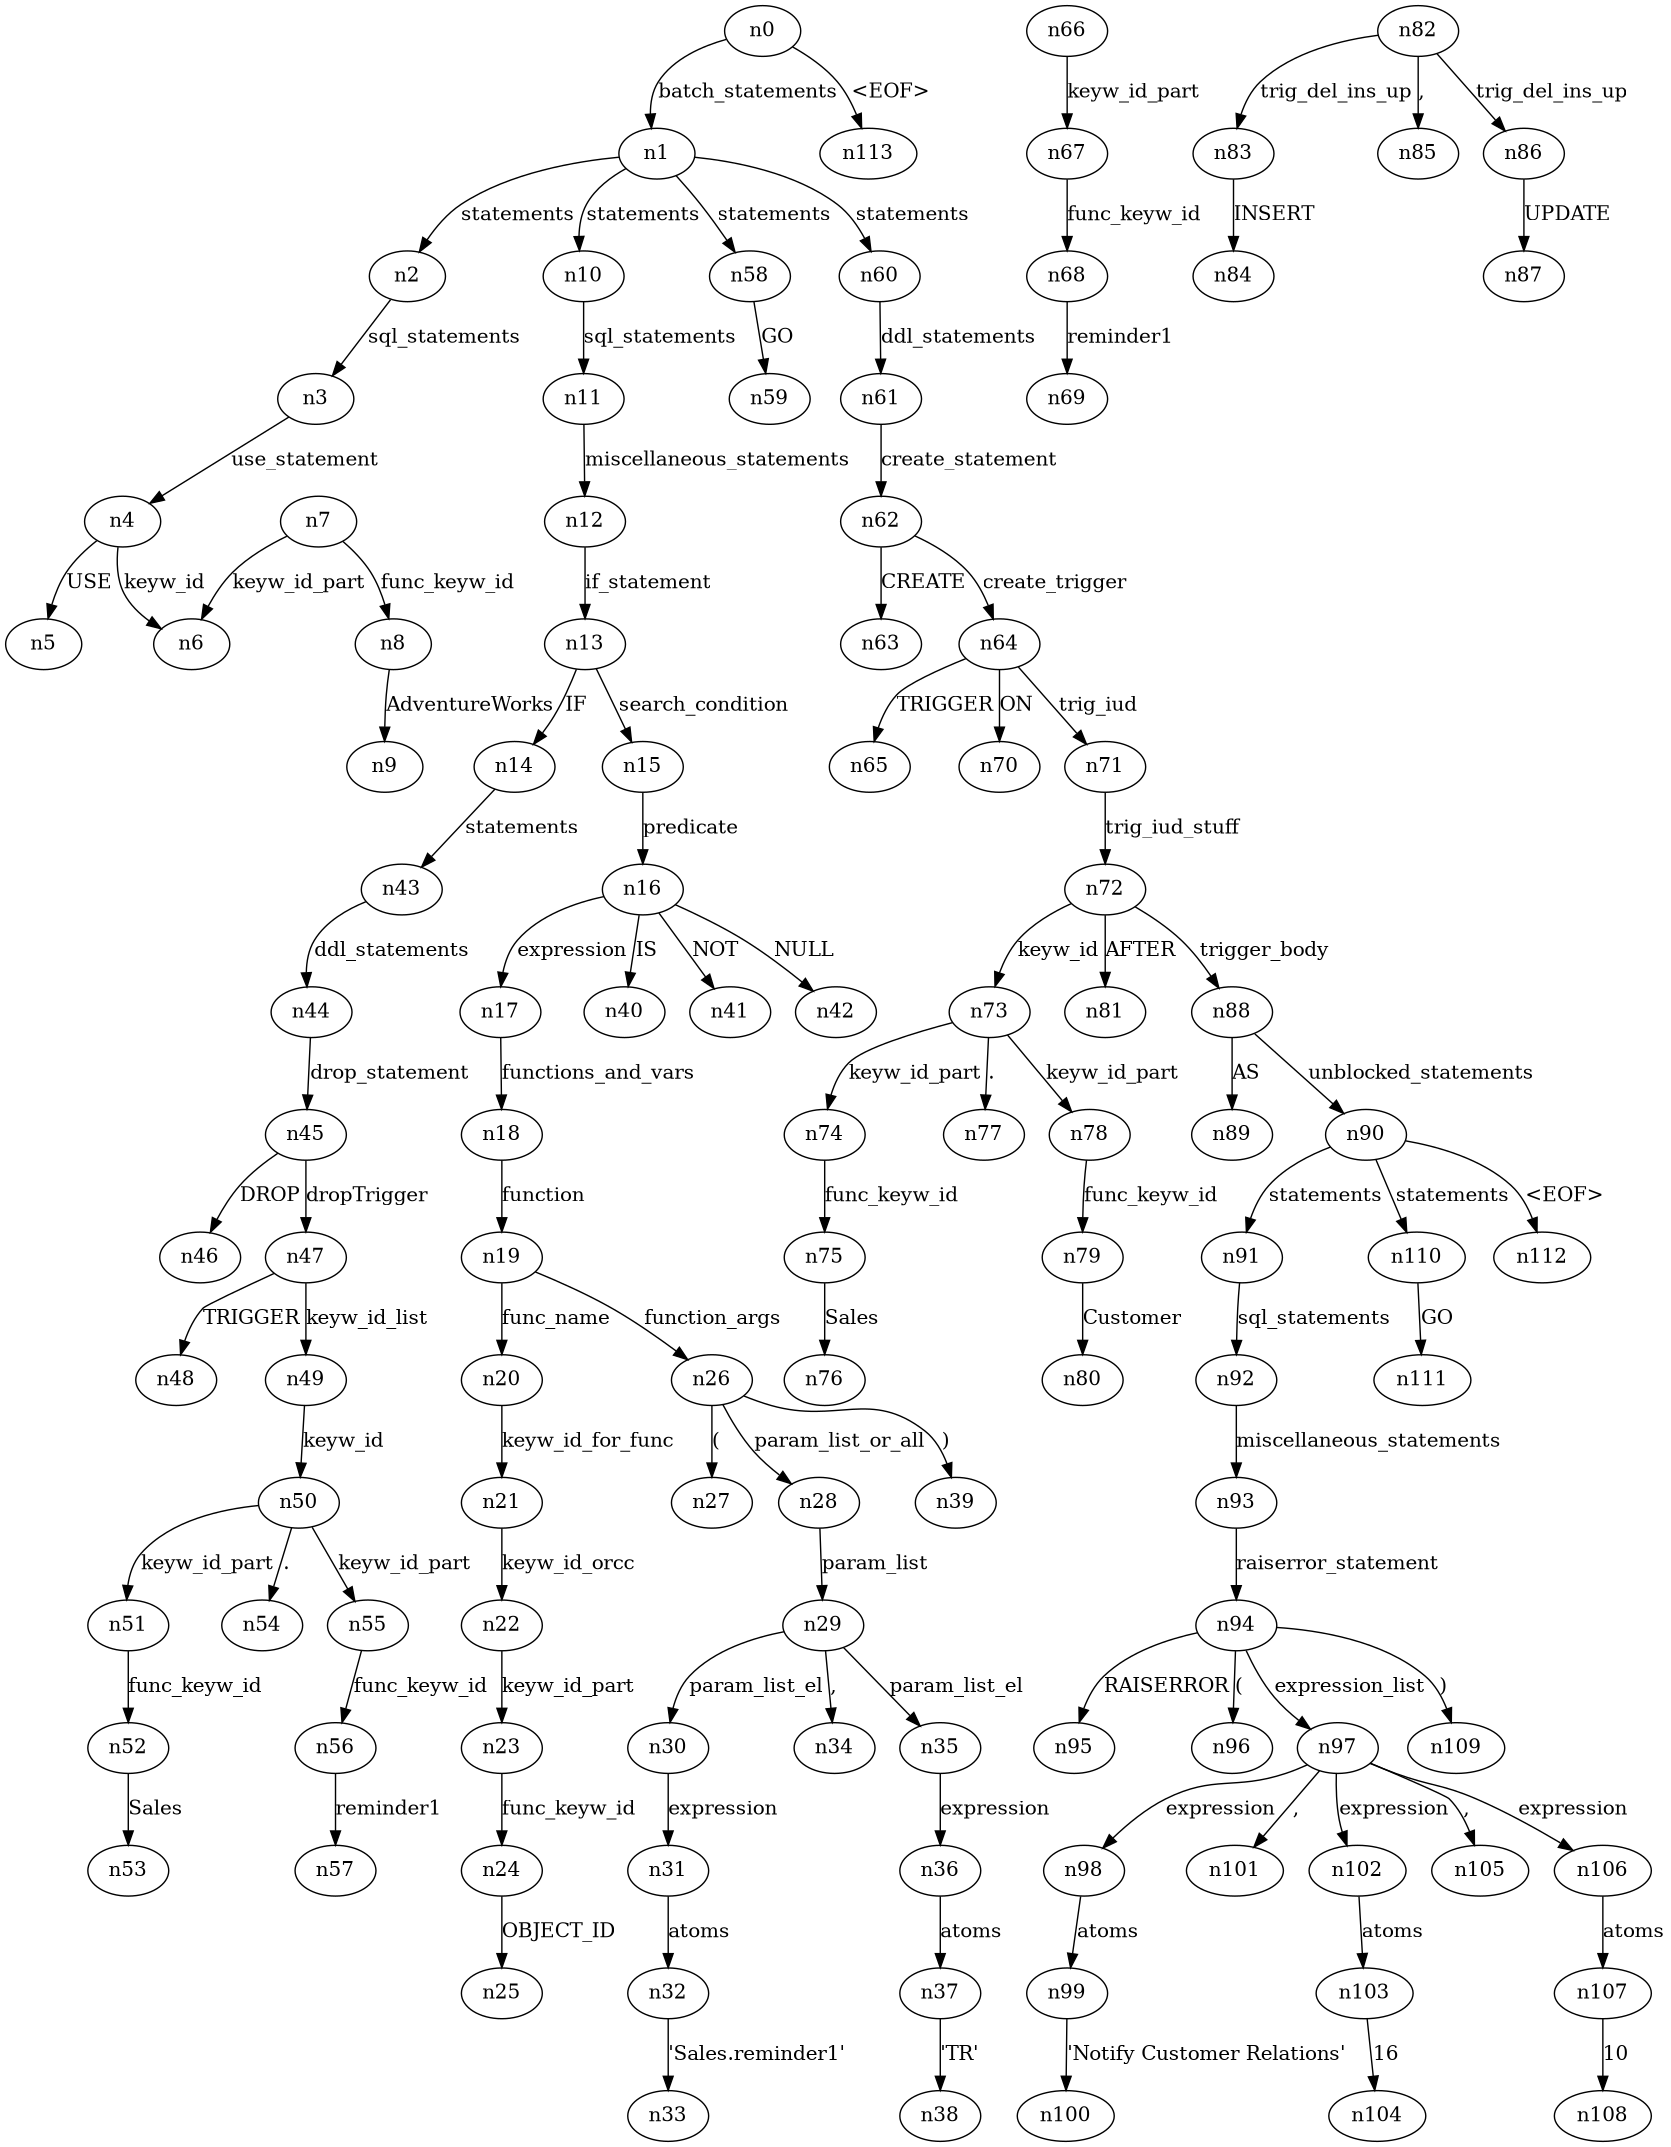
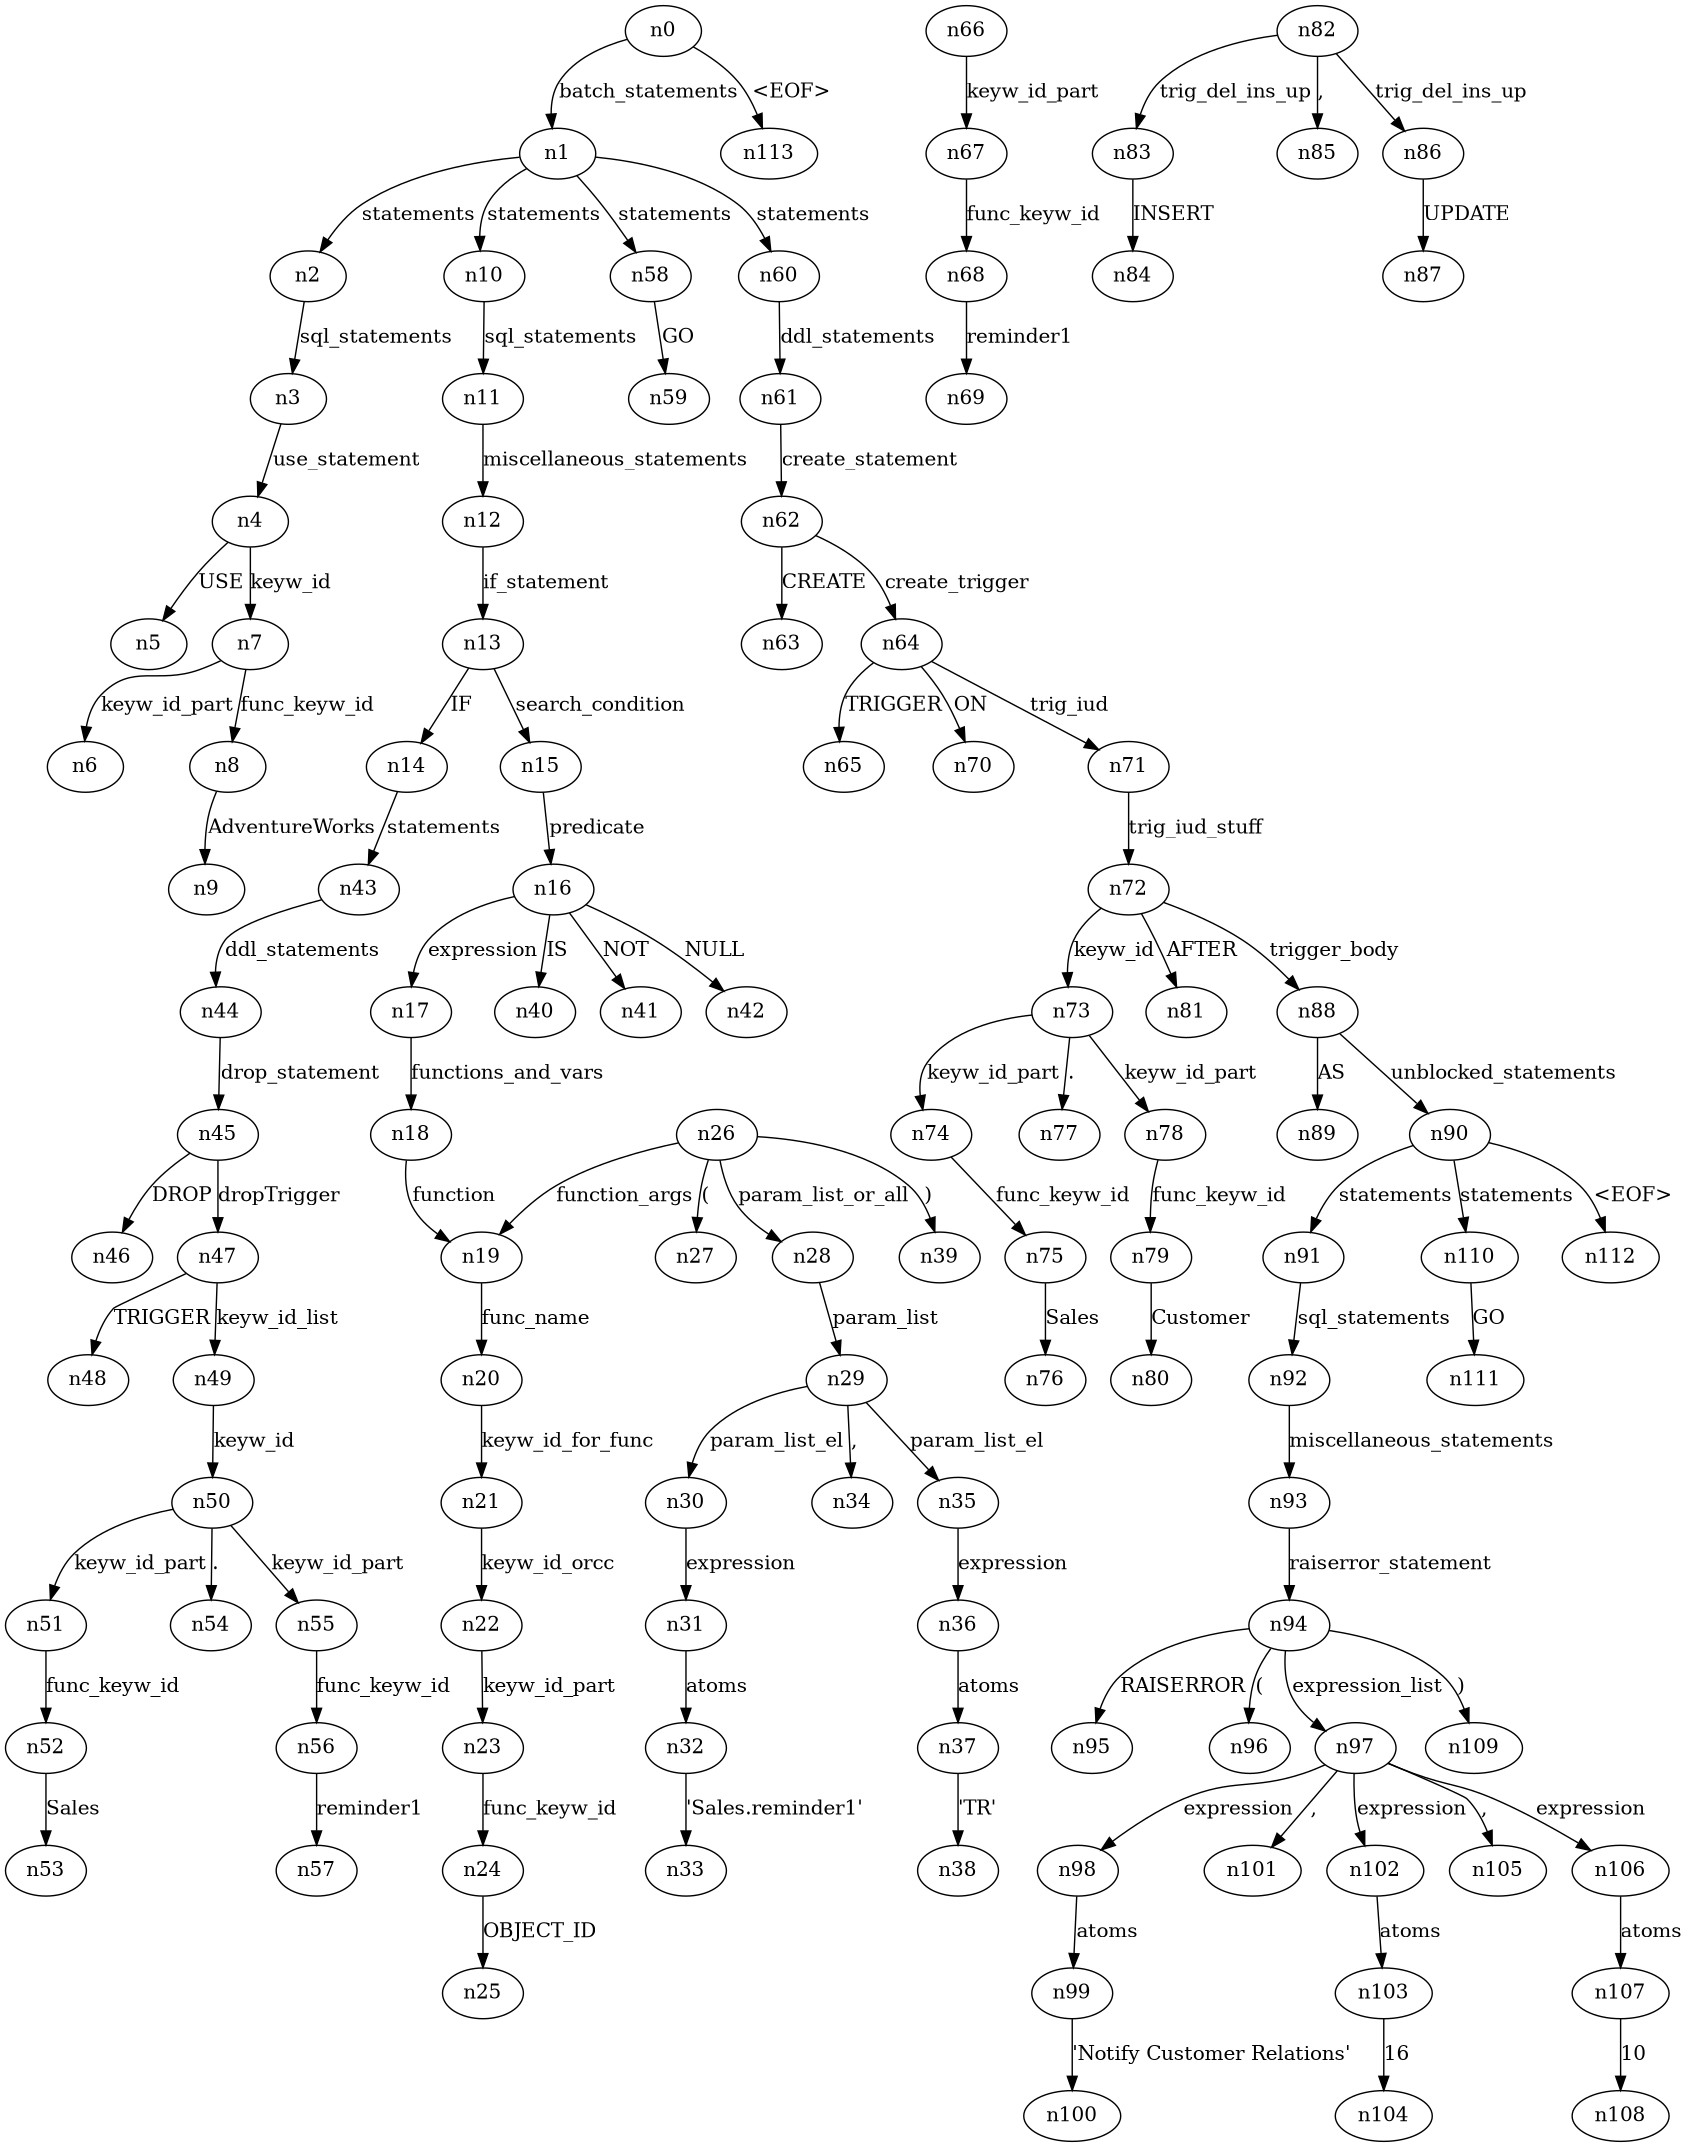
(122, 589) -> (250, 576)
(609, 1306) -> (587, 1170)
